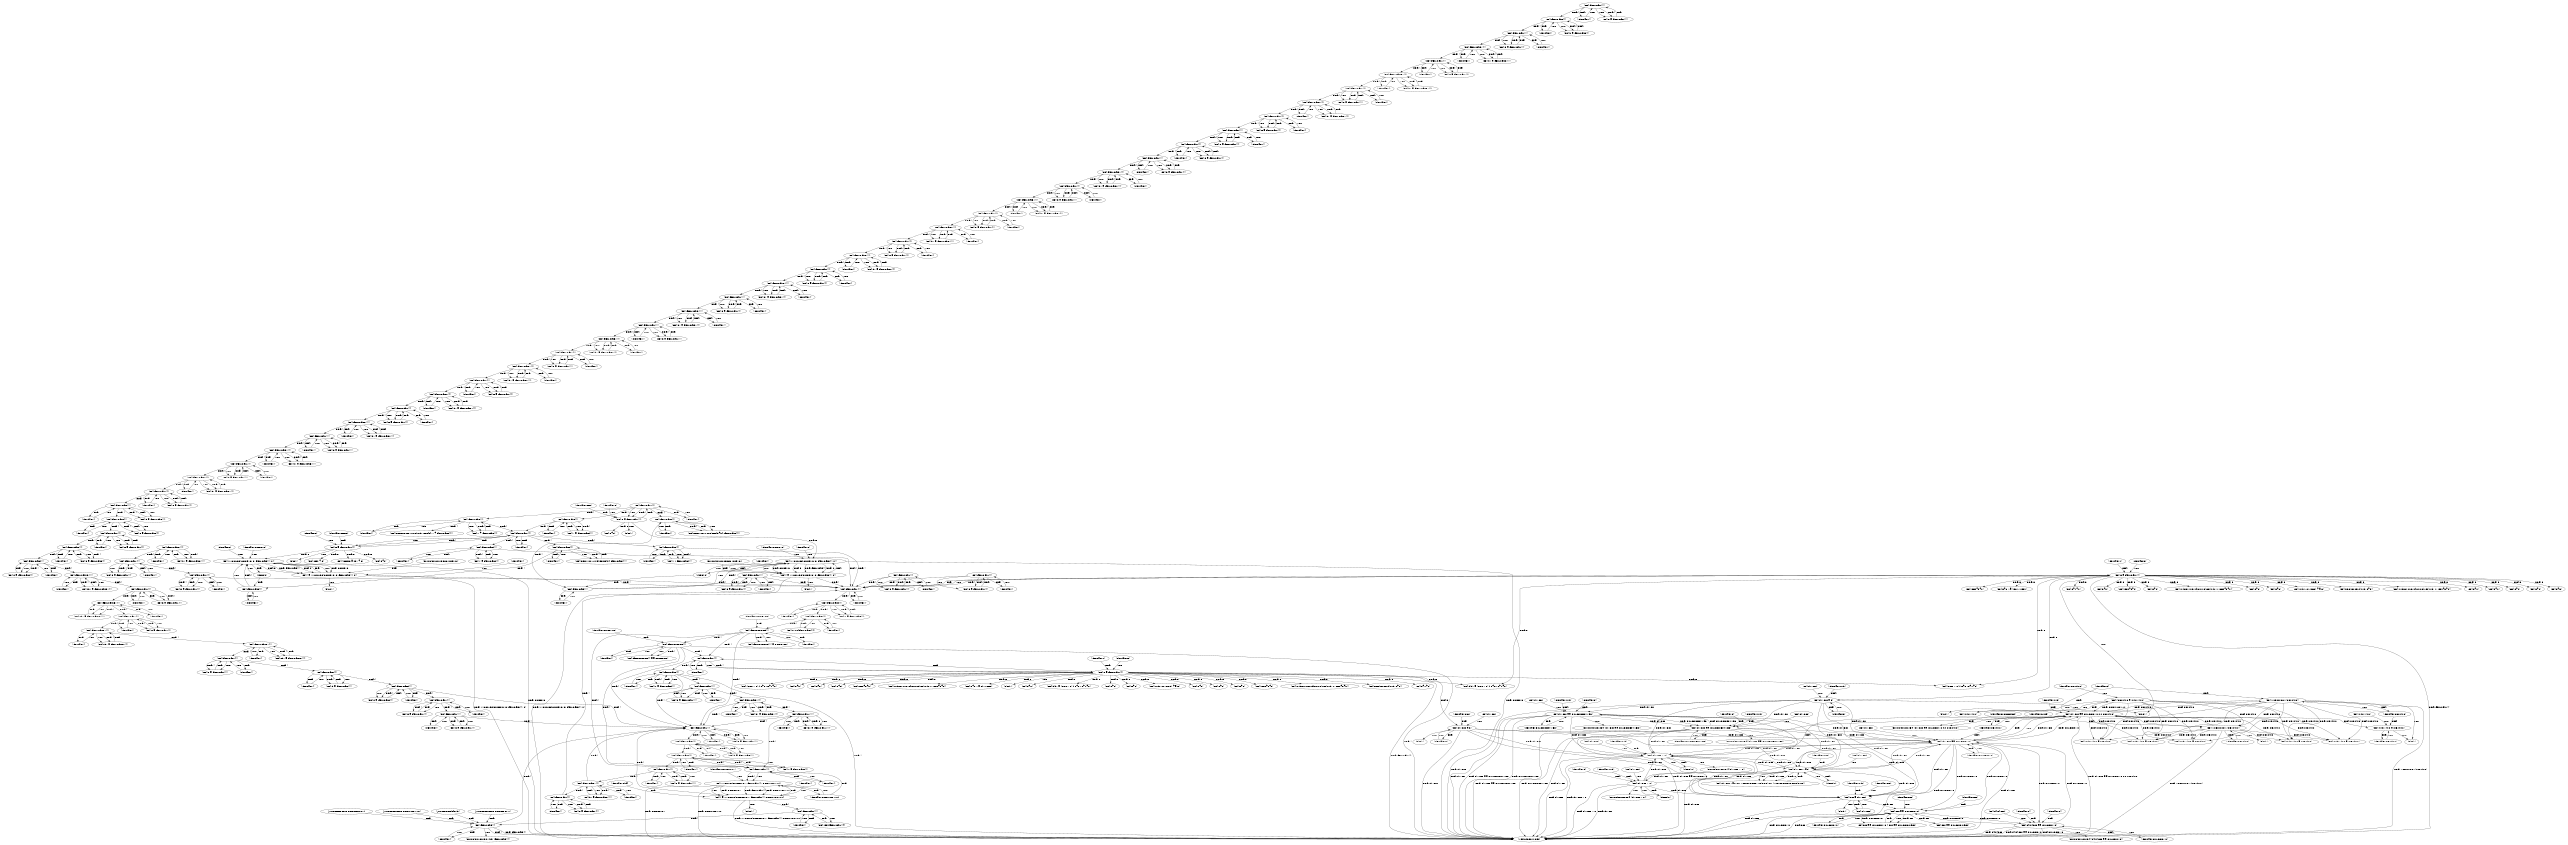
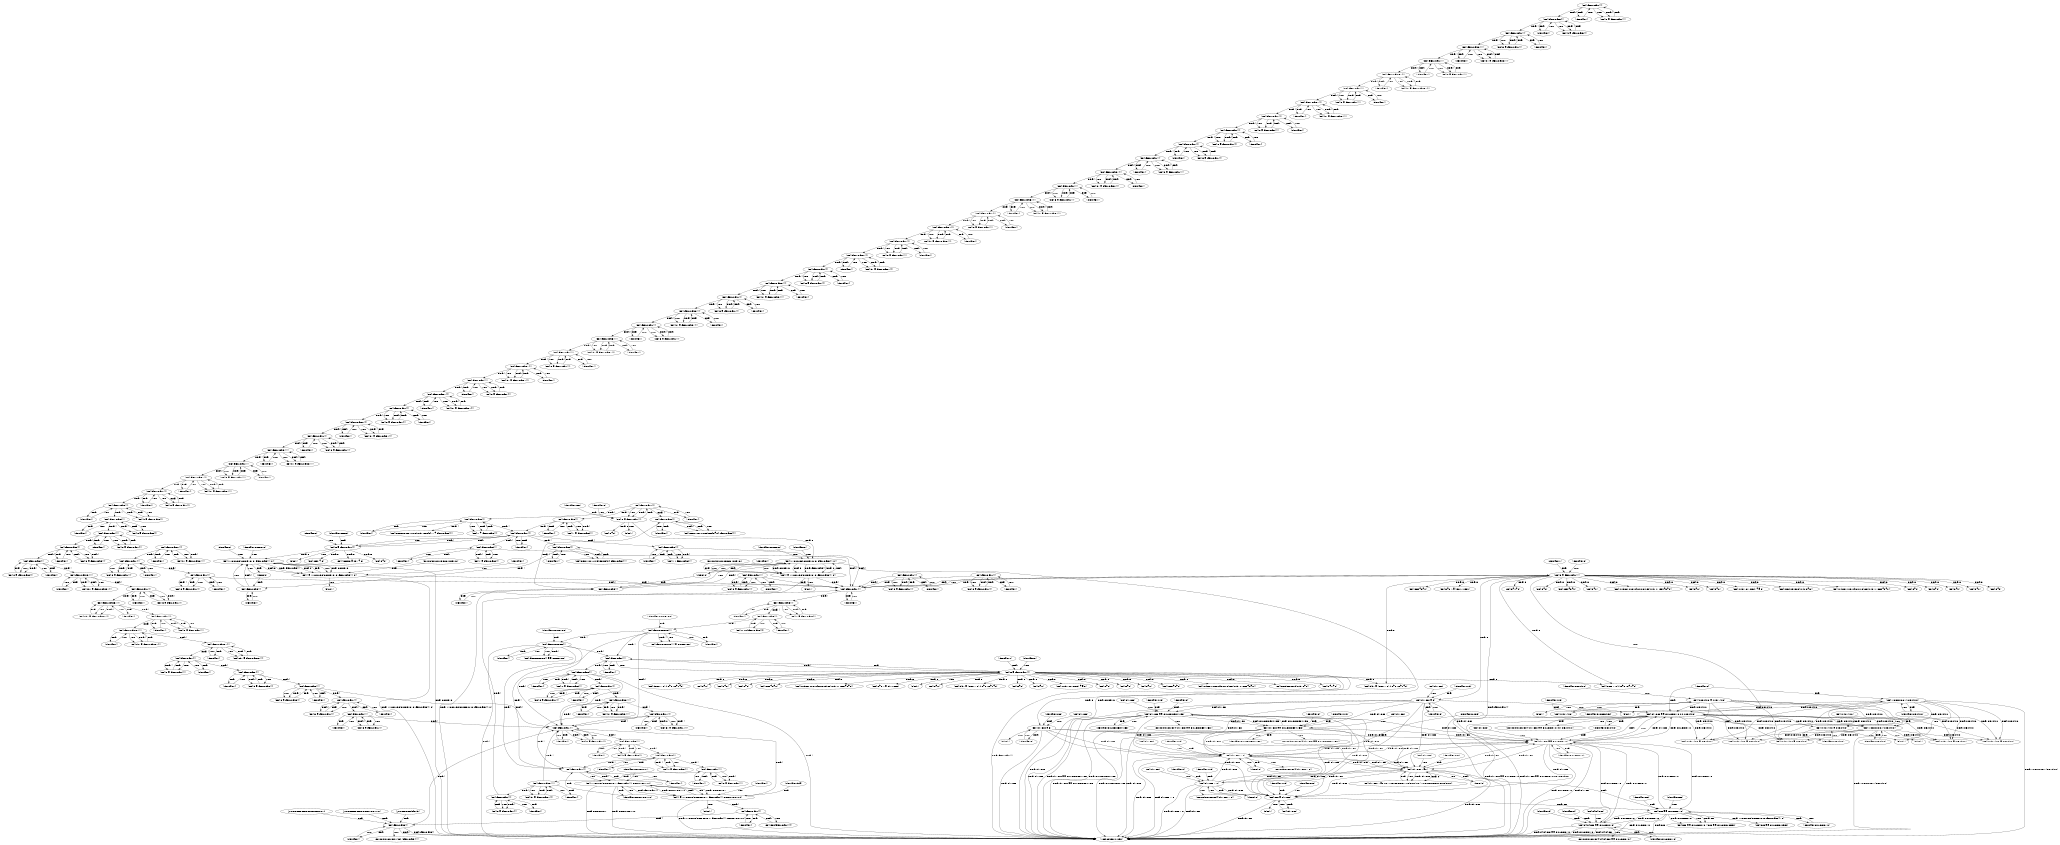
(2114, 707) -> (1698, 707)
(493, 811) -> none
(1886, 818) -> (1545, 784)
(1924, 818) -> (1758, 818)
